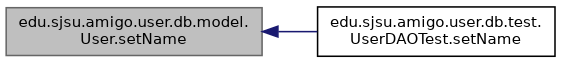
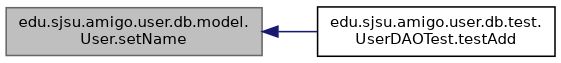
(436, 32) -> (436, 32)
